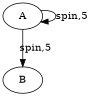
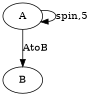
(36, 48) -> (36, 48)
